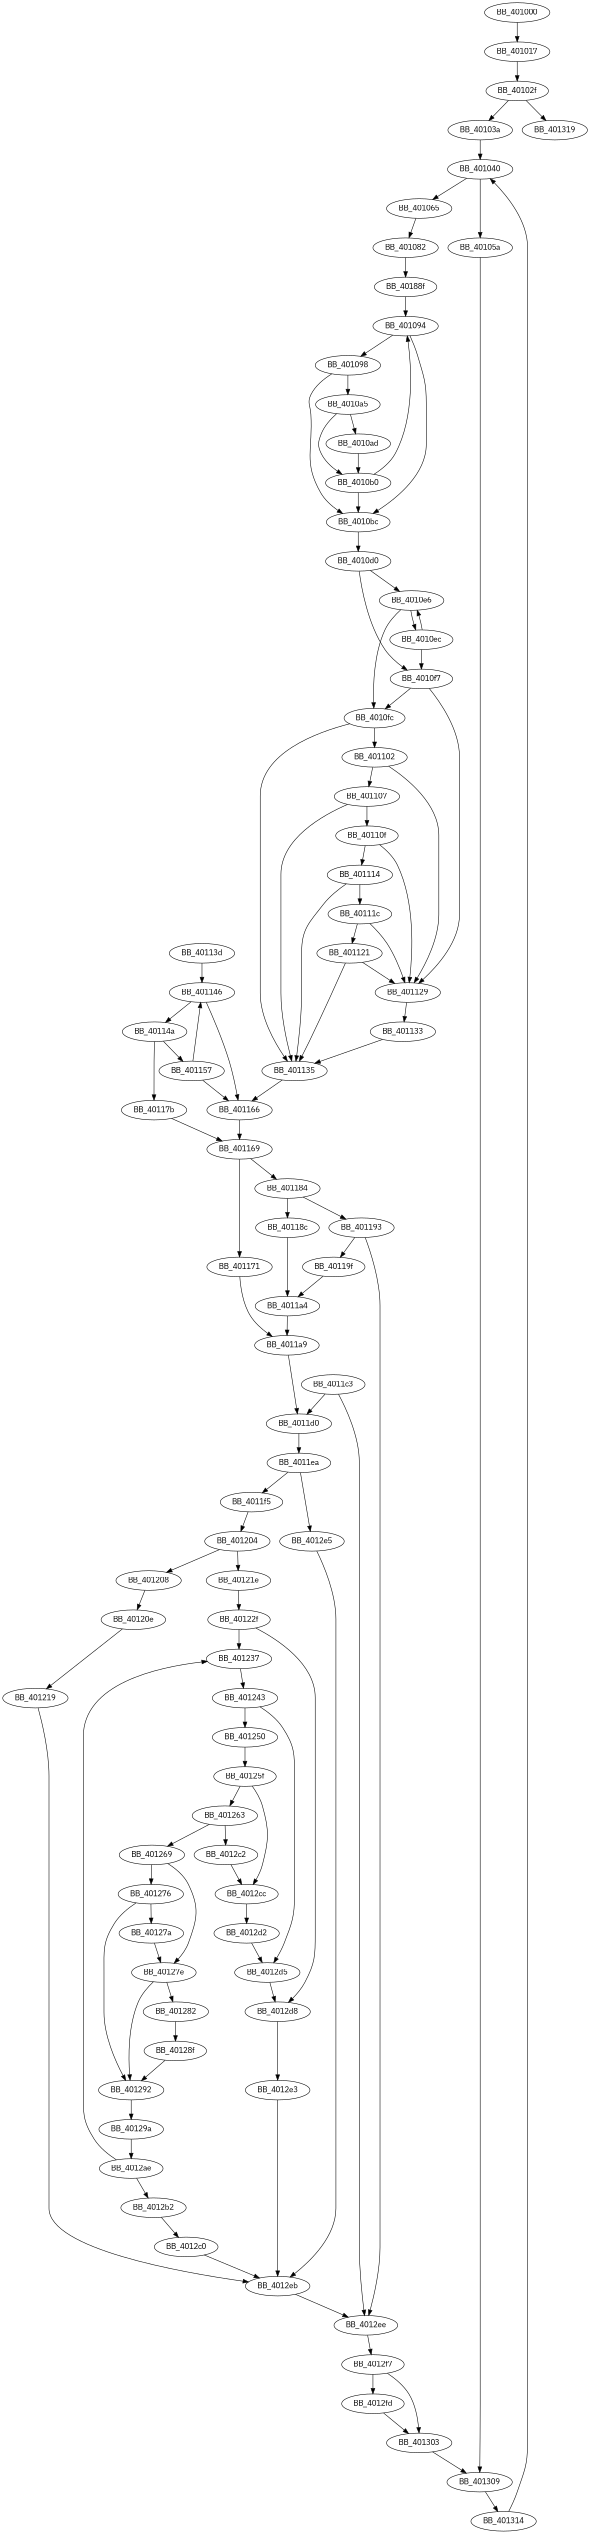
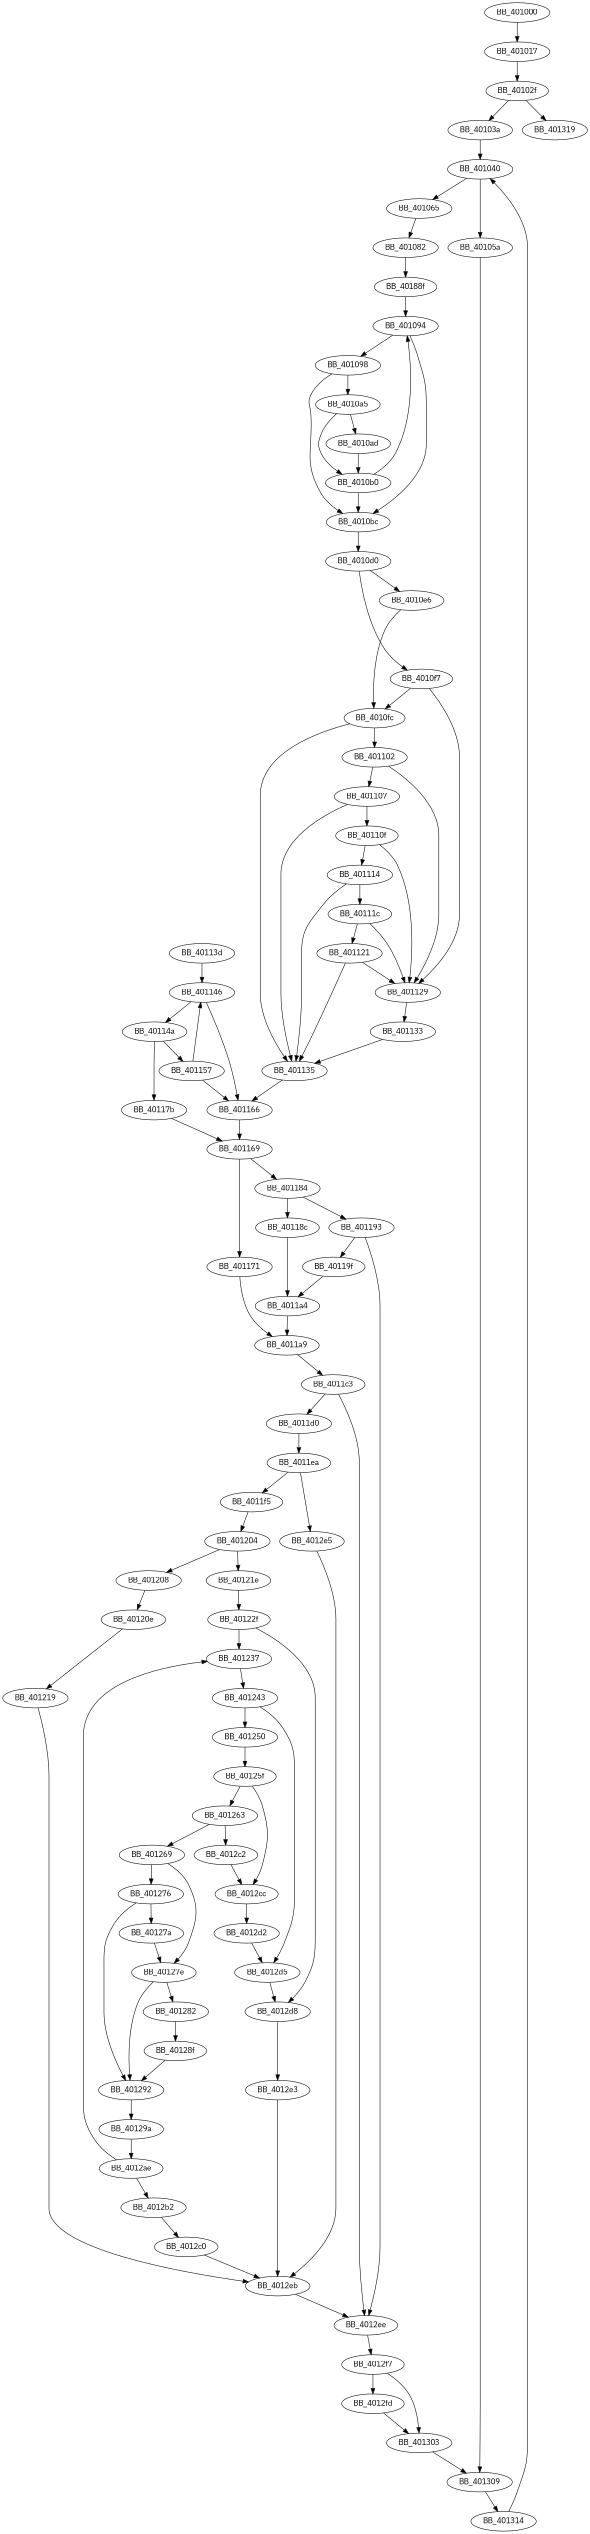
(421, 640) -> none
(292, 1382) -> (308, 1363)
